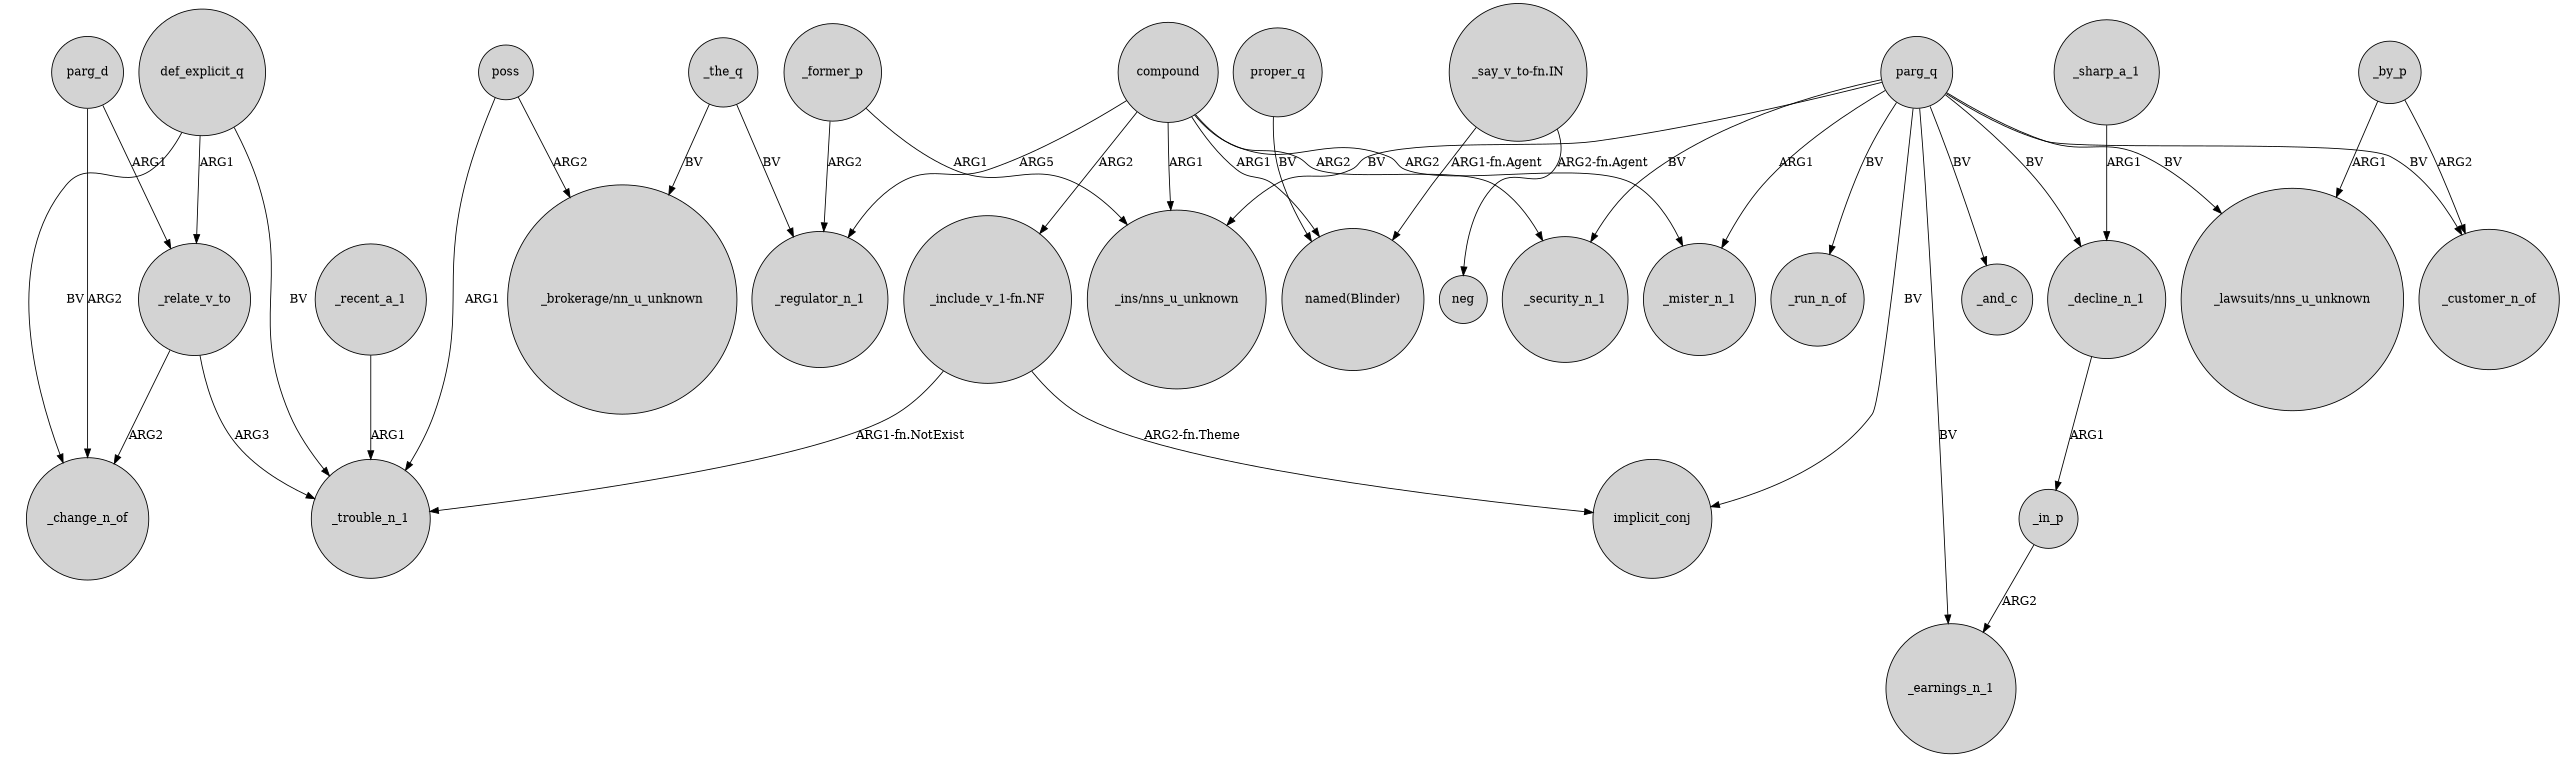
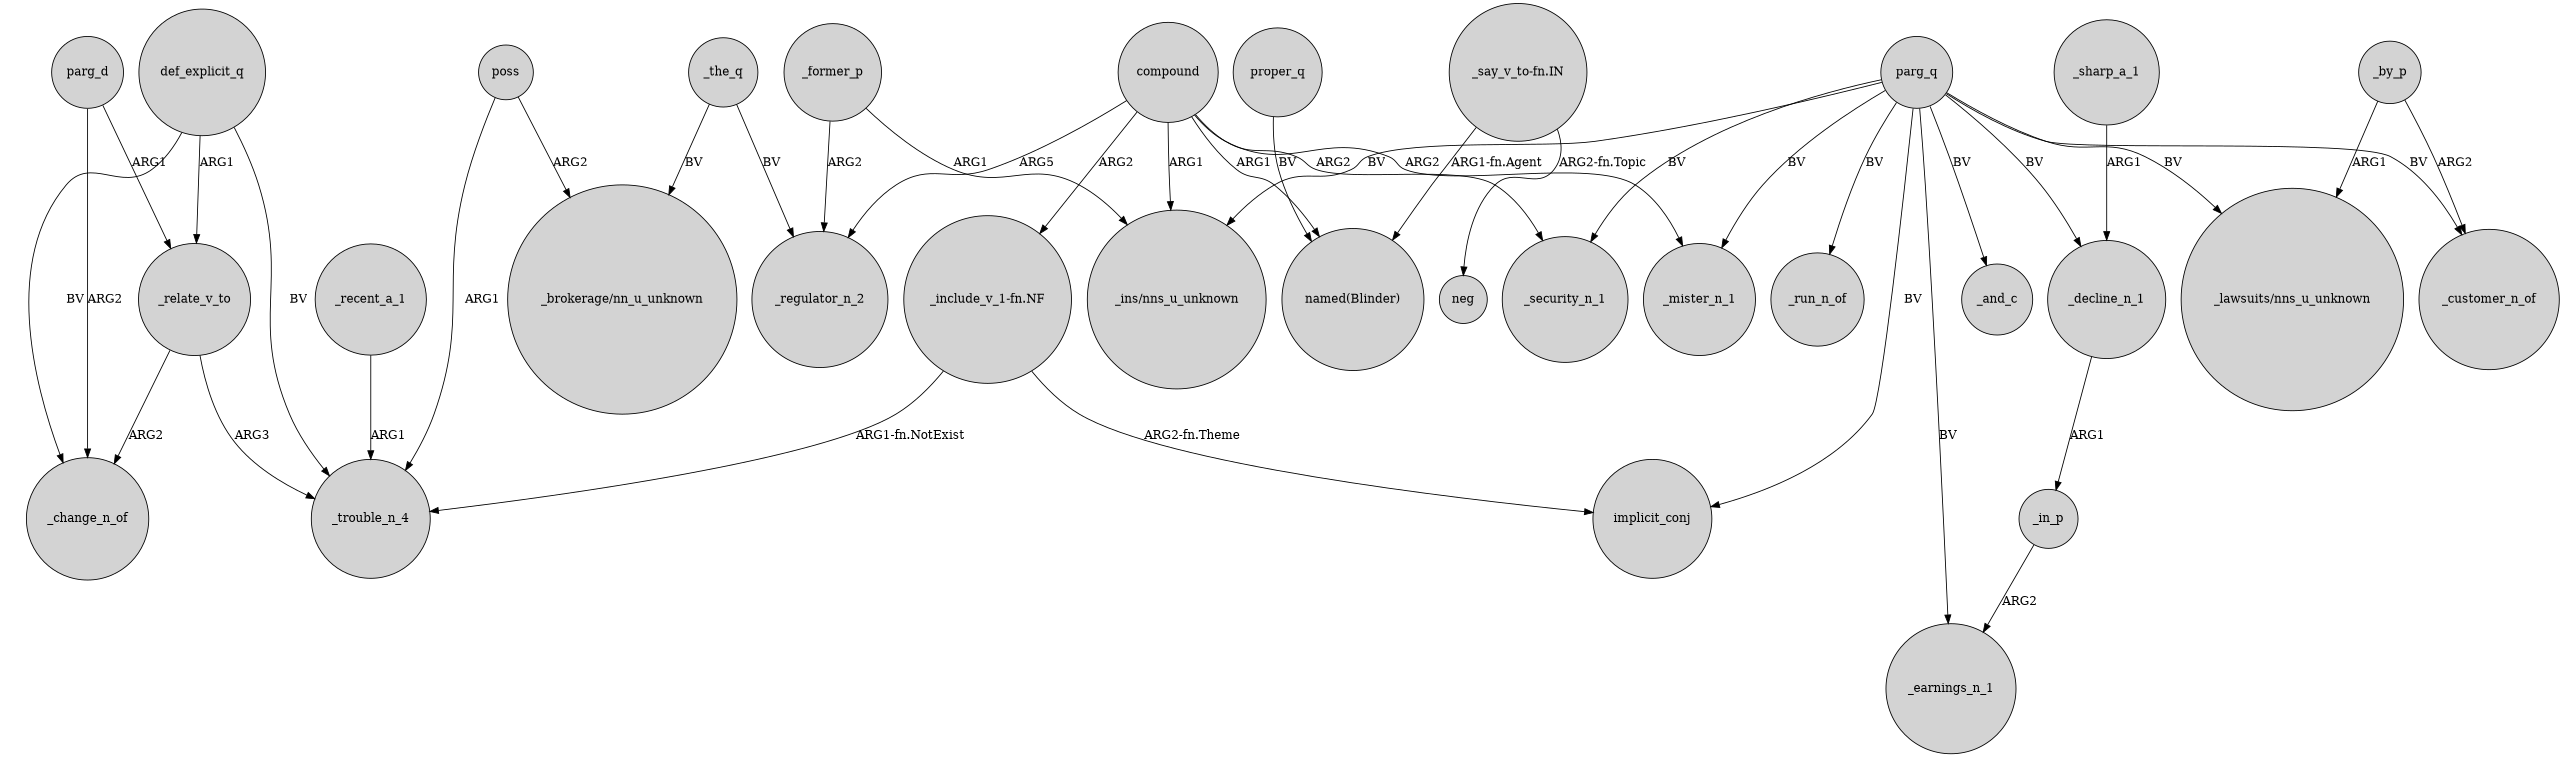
(1603, 163) -> (1603, 163)
(1797, 163) -> (1797, 163)
(820, 300) -> (820, 300)
(371, 519) -> (371, 519)
